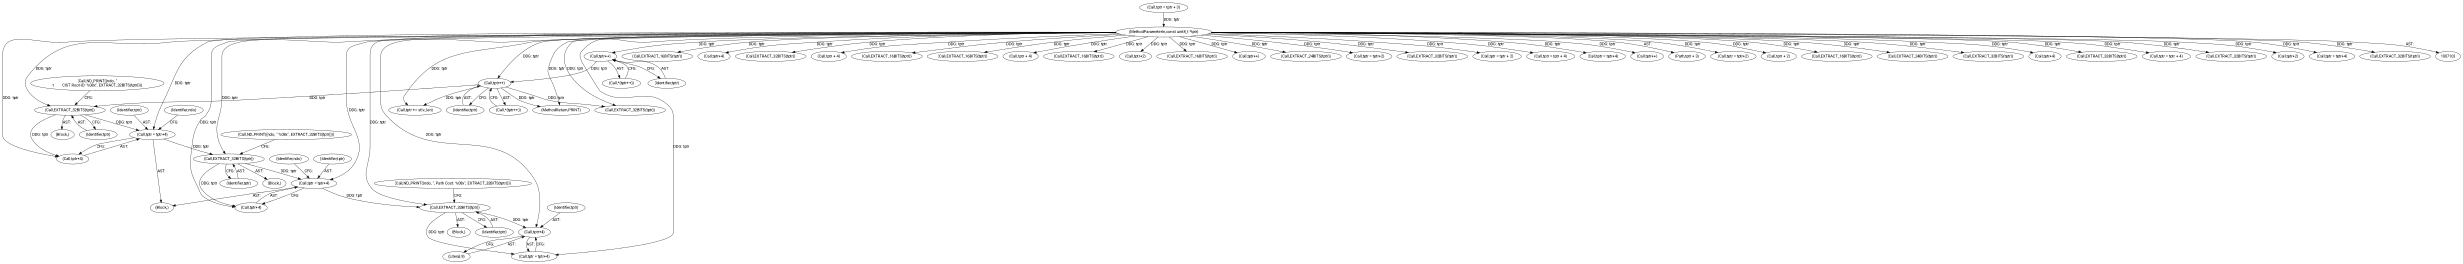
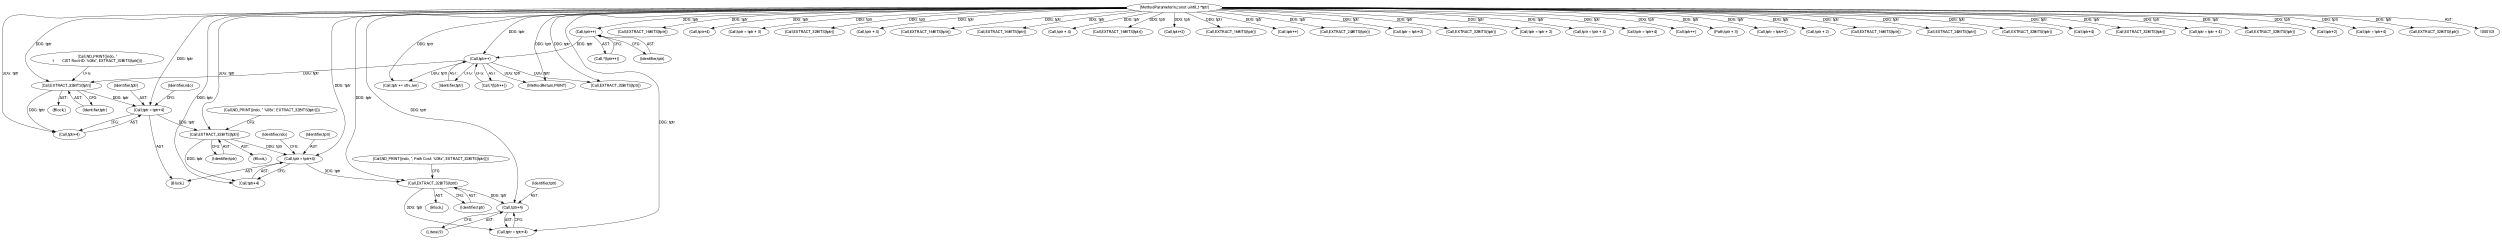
(1164, 18) -> (945, 13)
(1649, 44) -> (1691, 20)
(2448, 56) -> (2487, 32)
